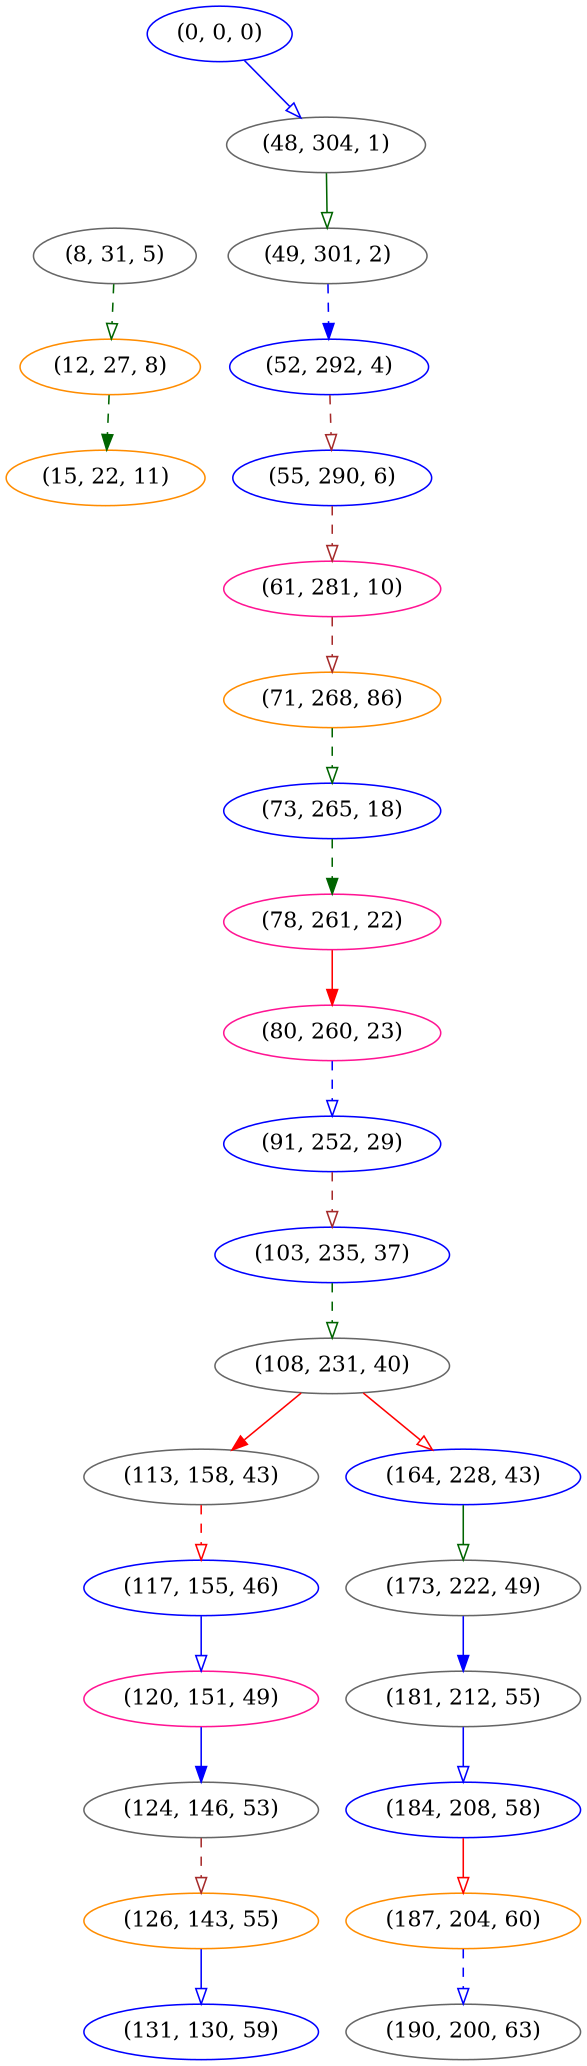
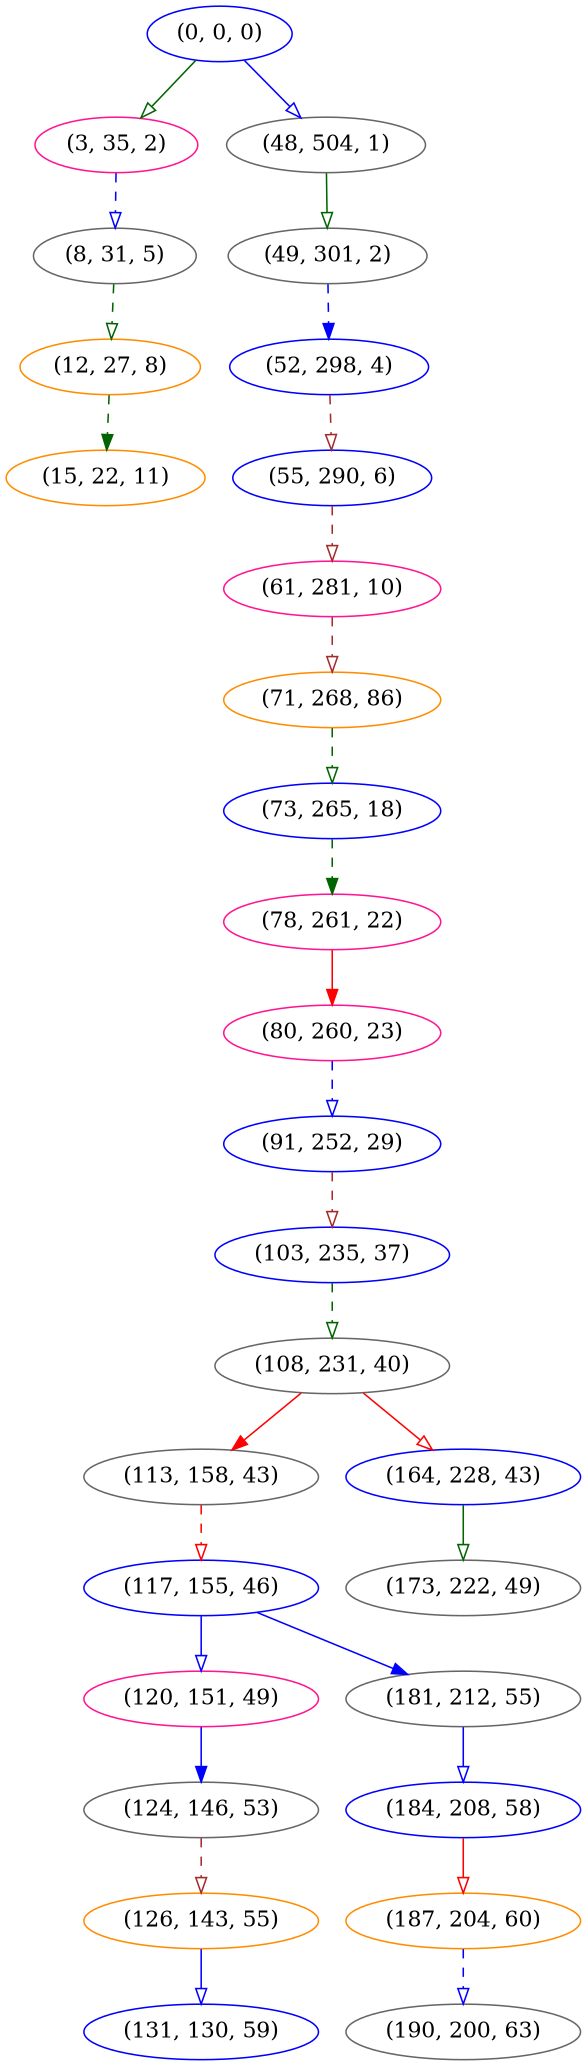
none -> (116, 145)
(326, 145) -> (326, 145)
(329, 367) -> (329, 367)
(463, 1636) -> (325, 1641)
